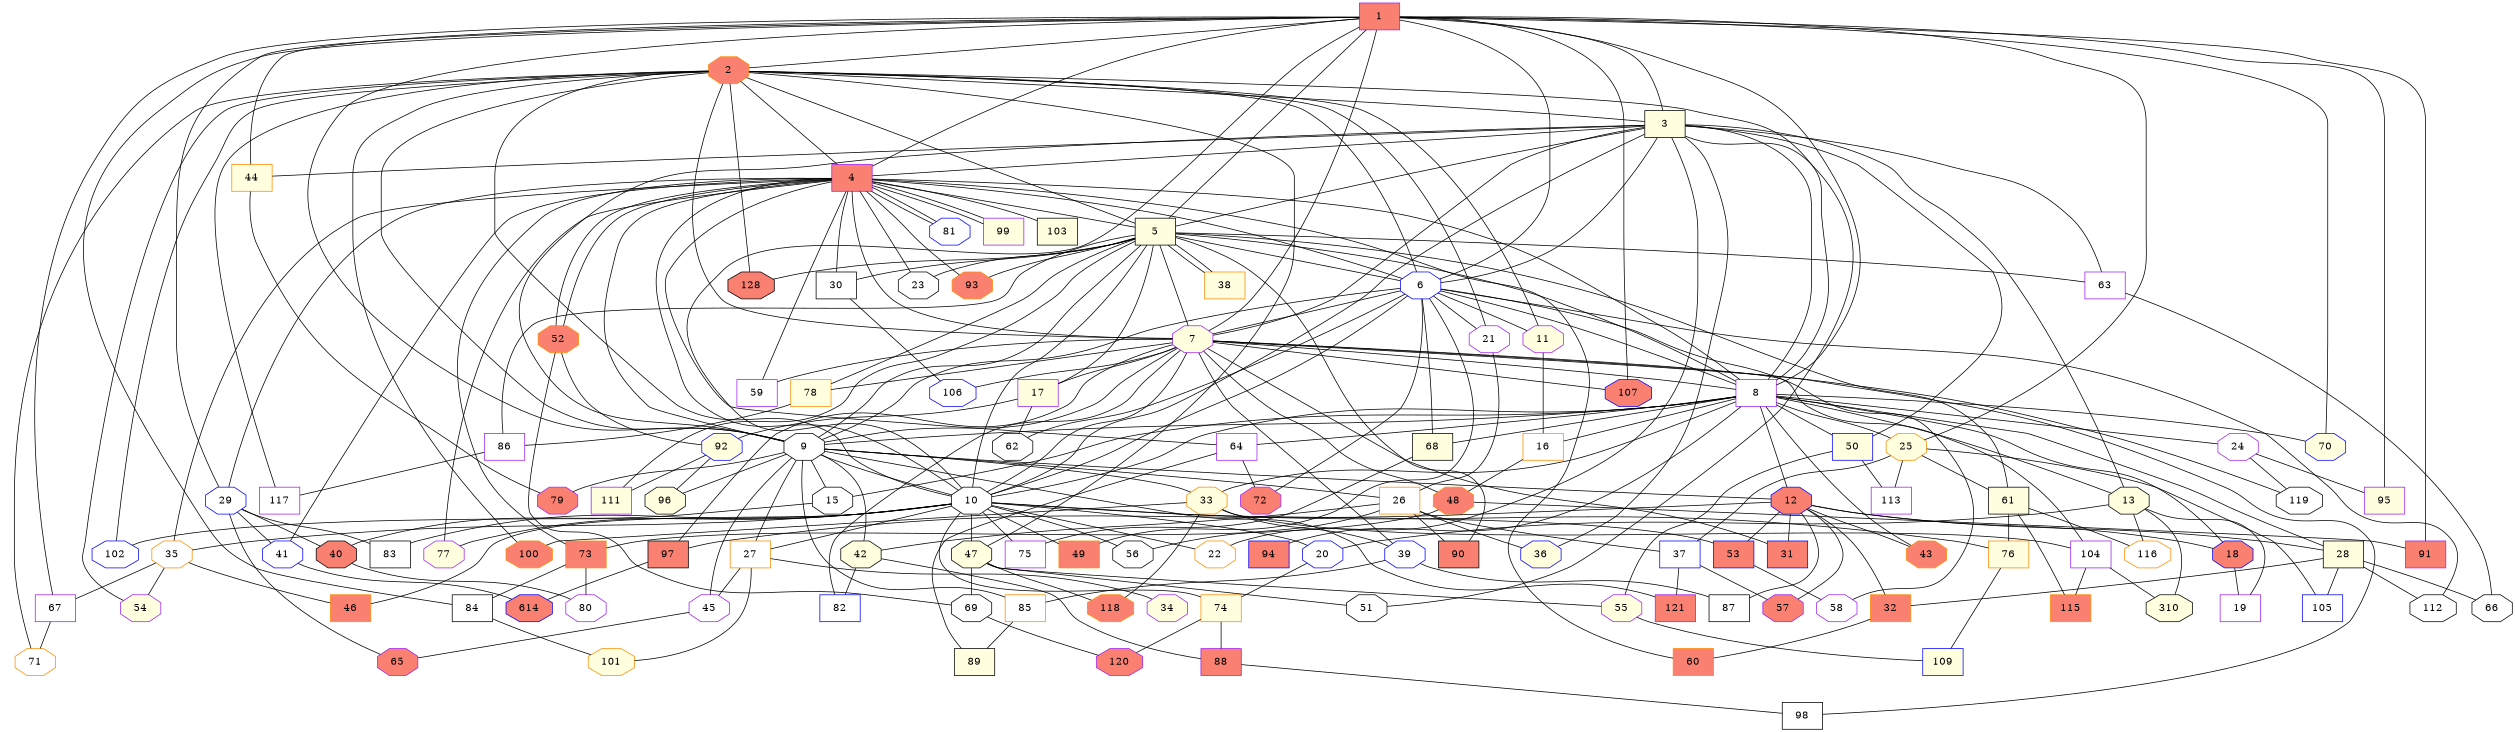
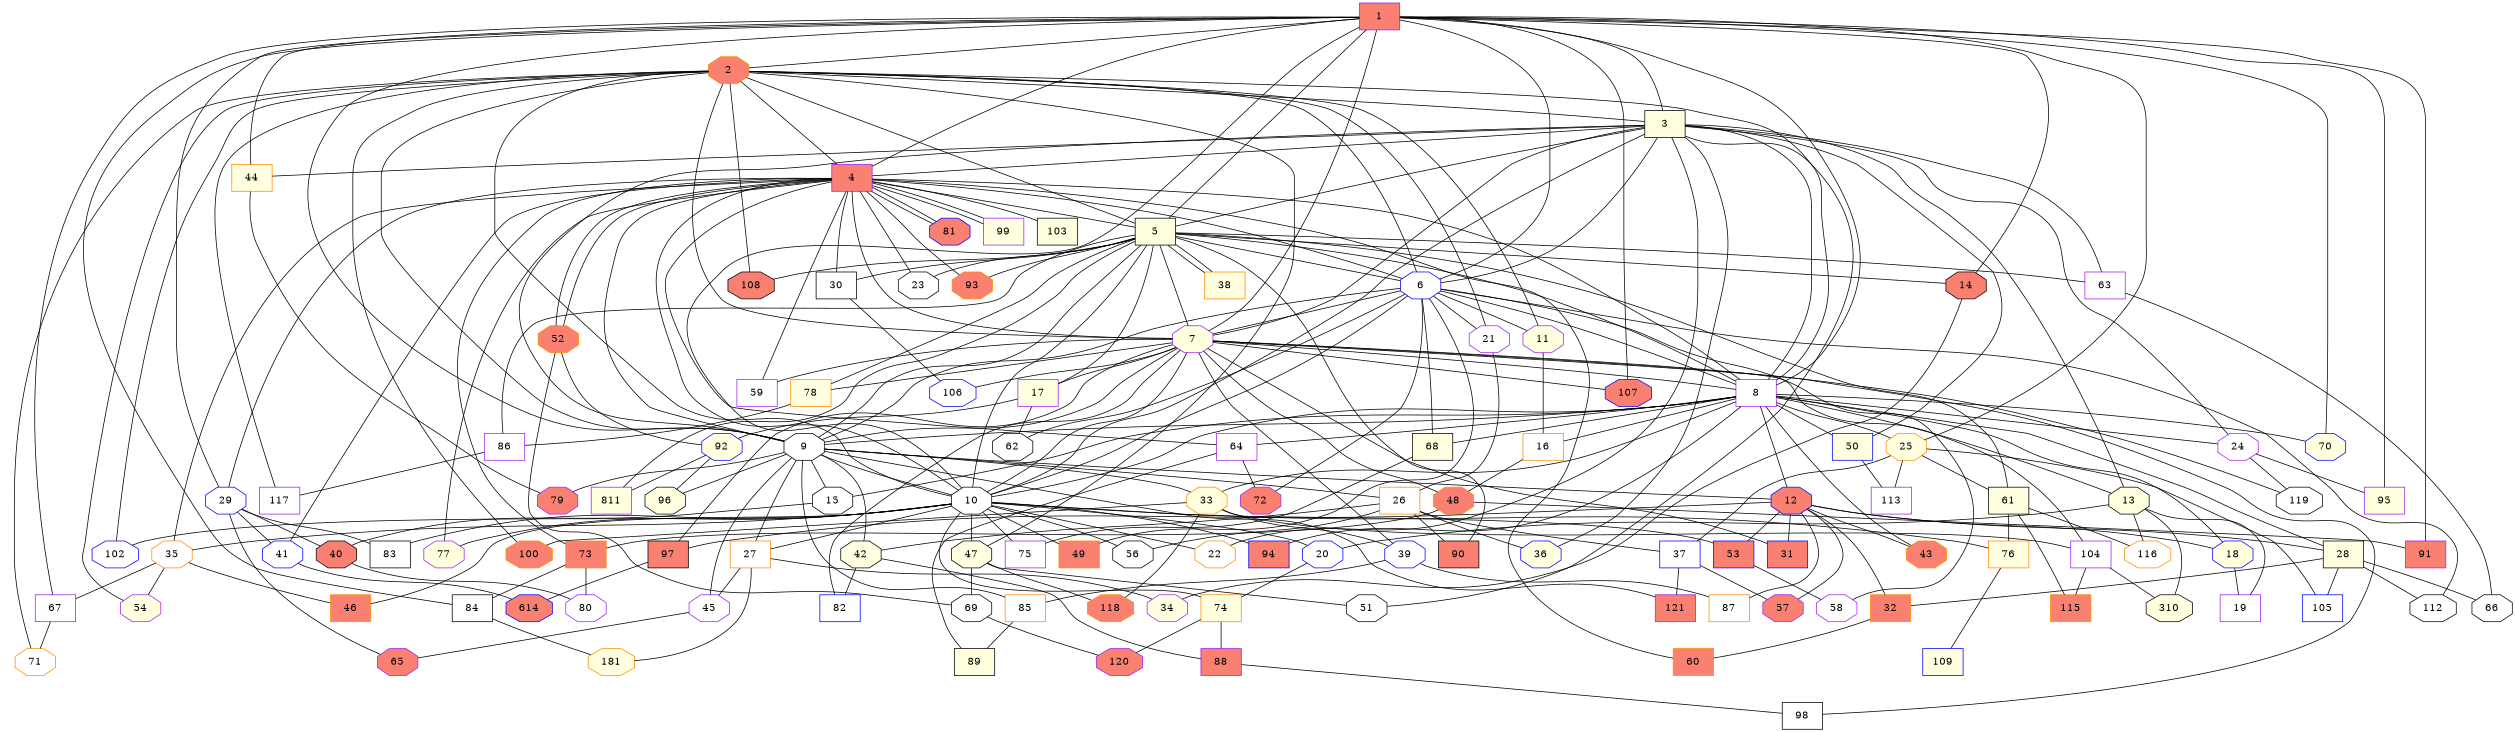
none -> (2004, 202)
(950, 232) -> (950, 232)
(751, 285) -> (751, 285)
none -> (1966, 285)
(611, 501) -> (611, 501)
none -> (1122, 515)
(2233, 554) -> (2233, 554)
(1622, 608) -> none
(1729, 608) -> (1729, 608)
(611, 662) -> (611, 662)
